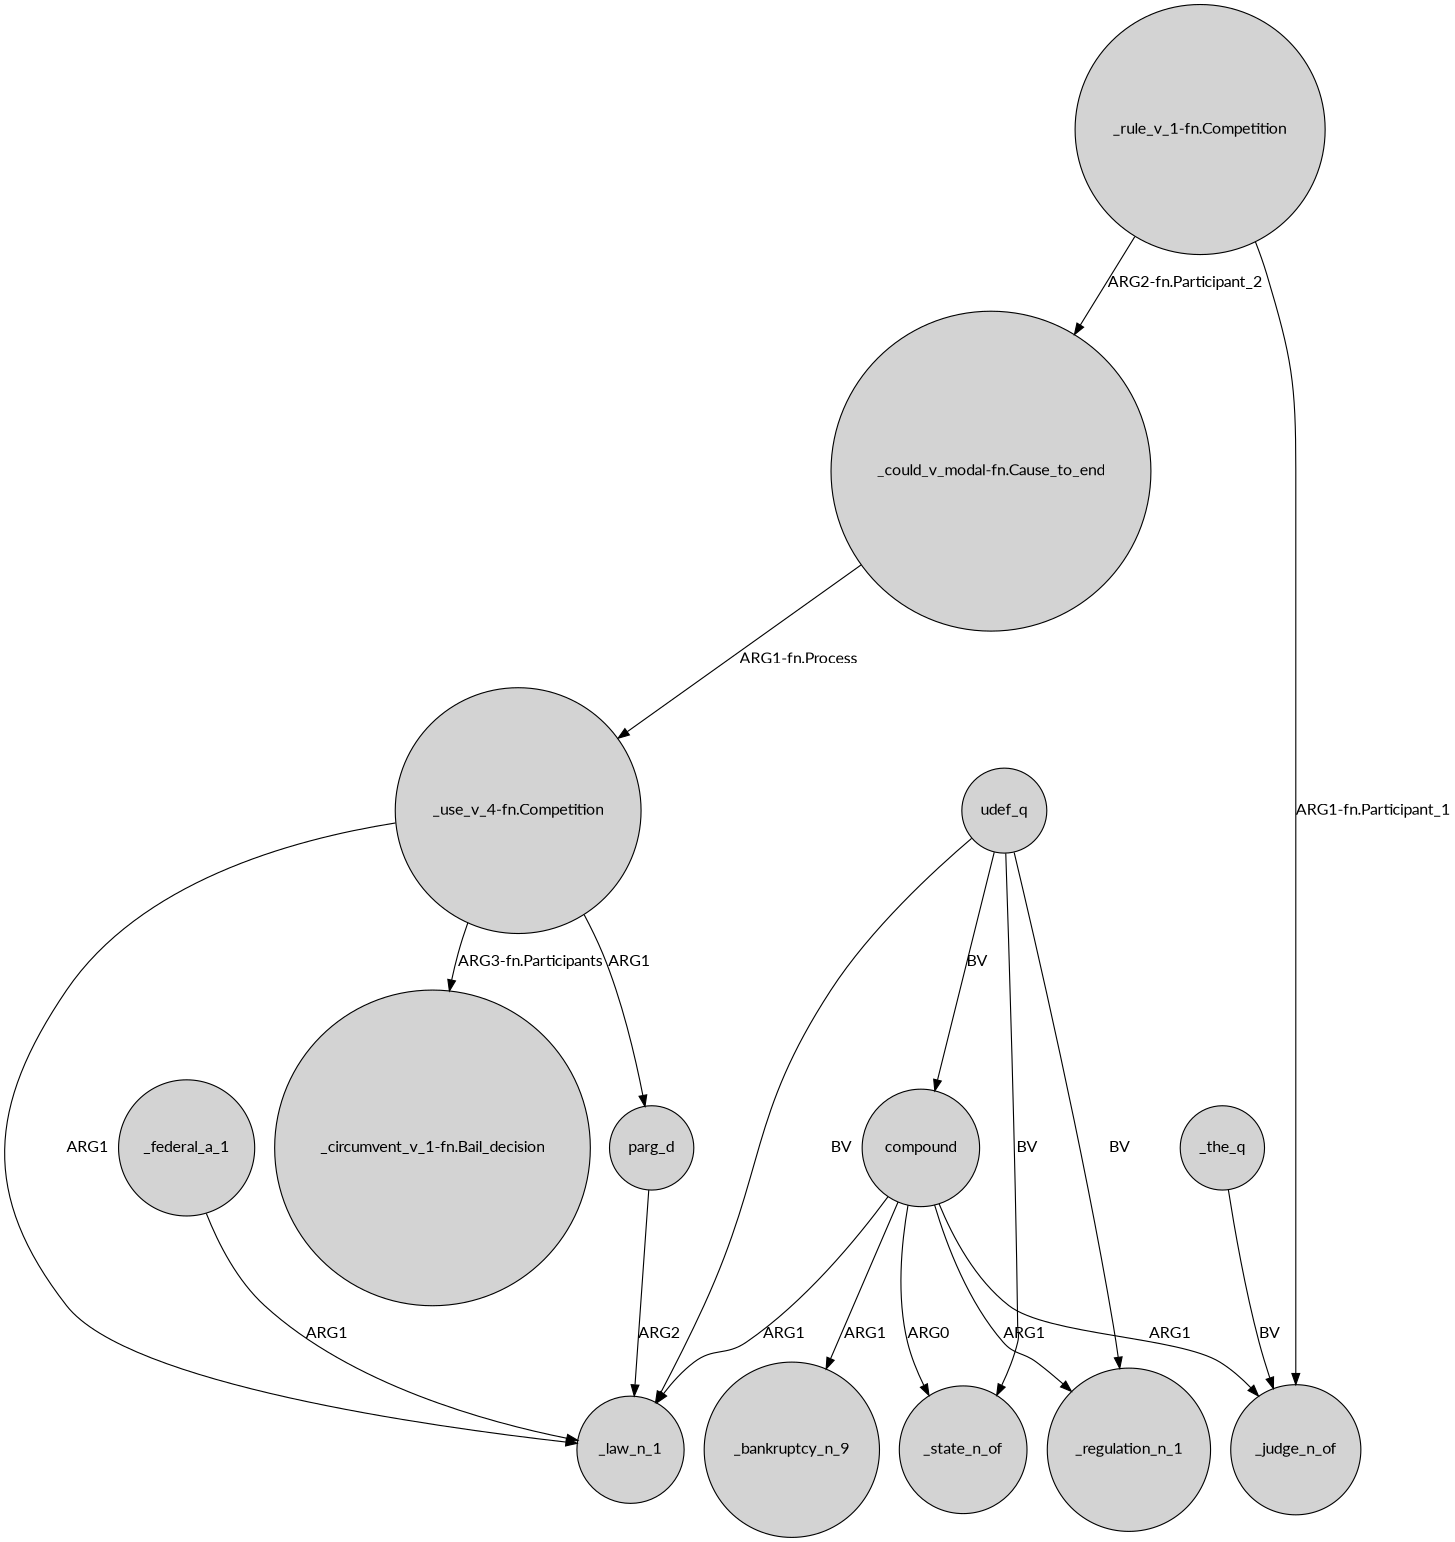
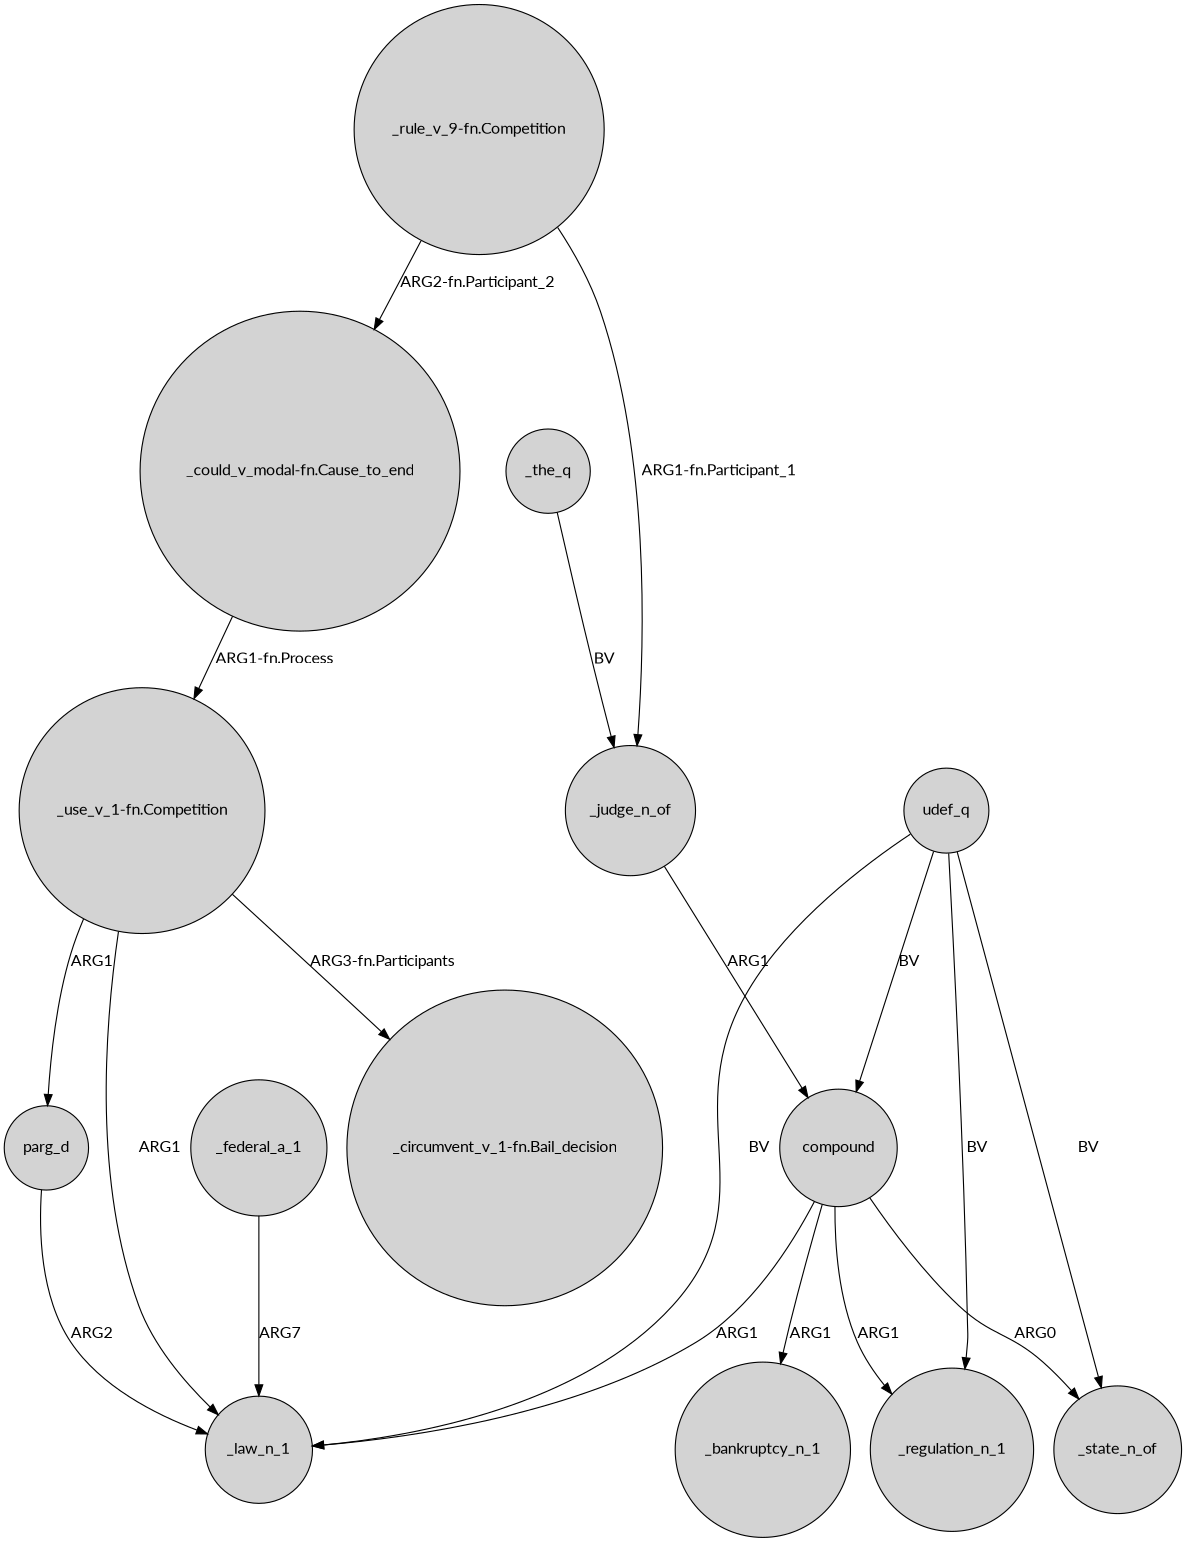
(1200, 129) -> (479, 129)
(518, 811) -> (142, 811)
(1072, 1328) -> (733, 977)
(327, 1334) -> (280, 1334)
(792, 1450) -> (763, 1450)
